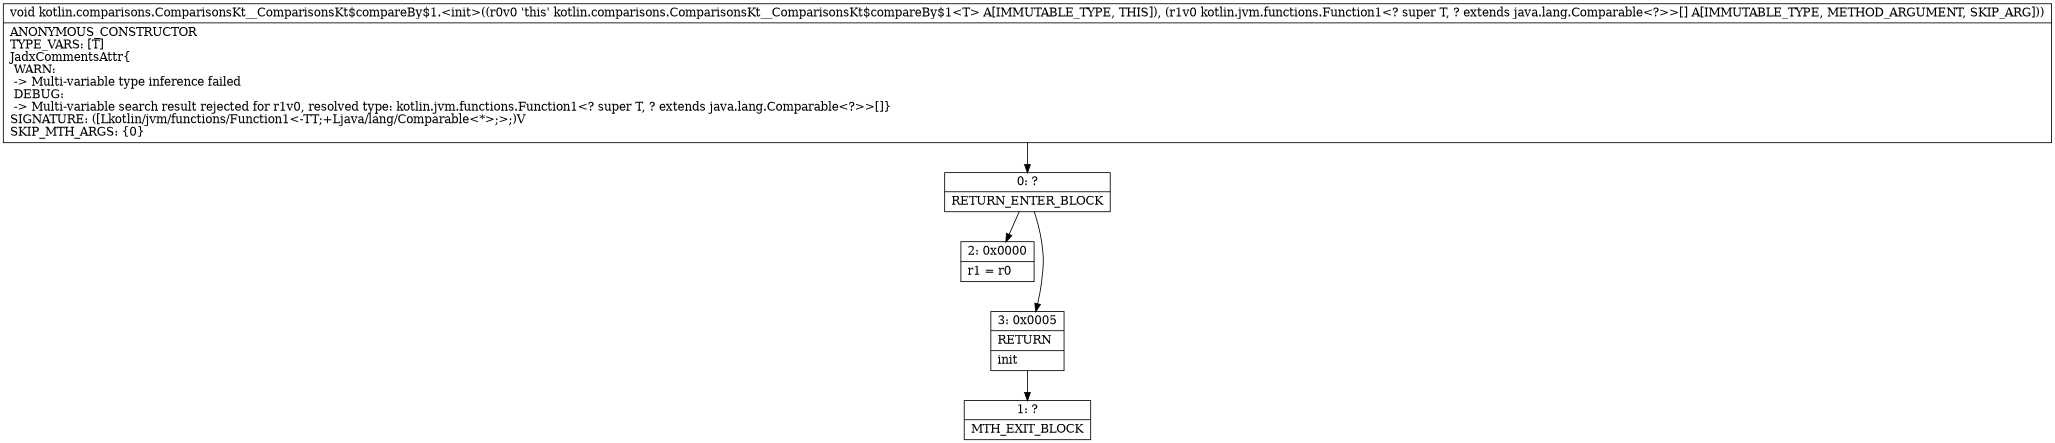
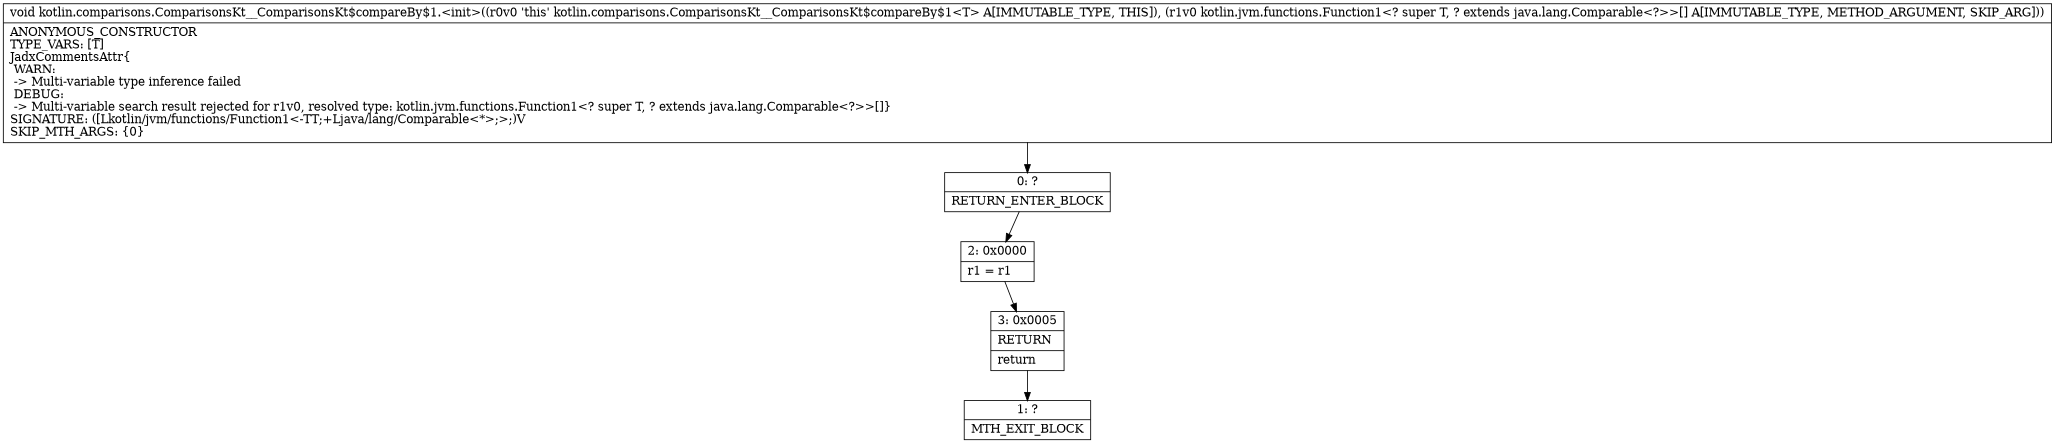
(1043, 257) -> (1009, 293)
(990, 271) -> (990, 271)
(1008, 360) -> (1017, 360)
